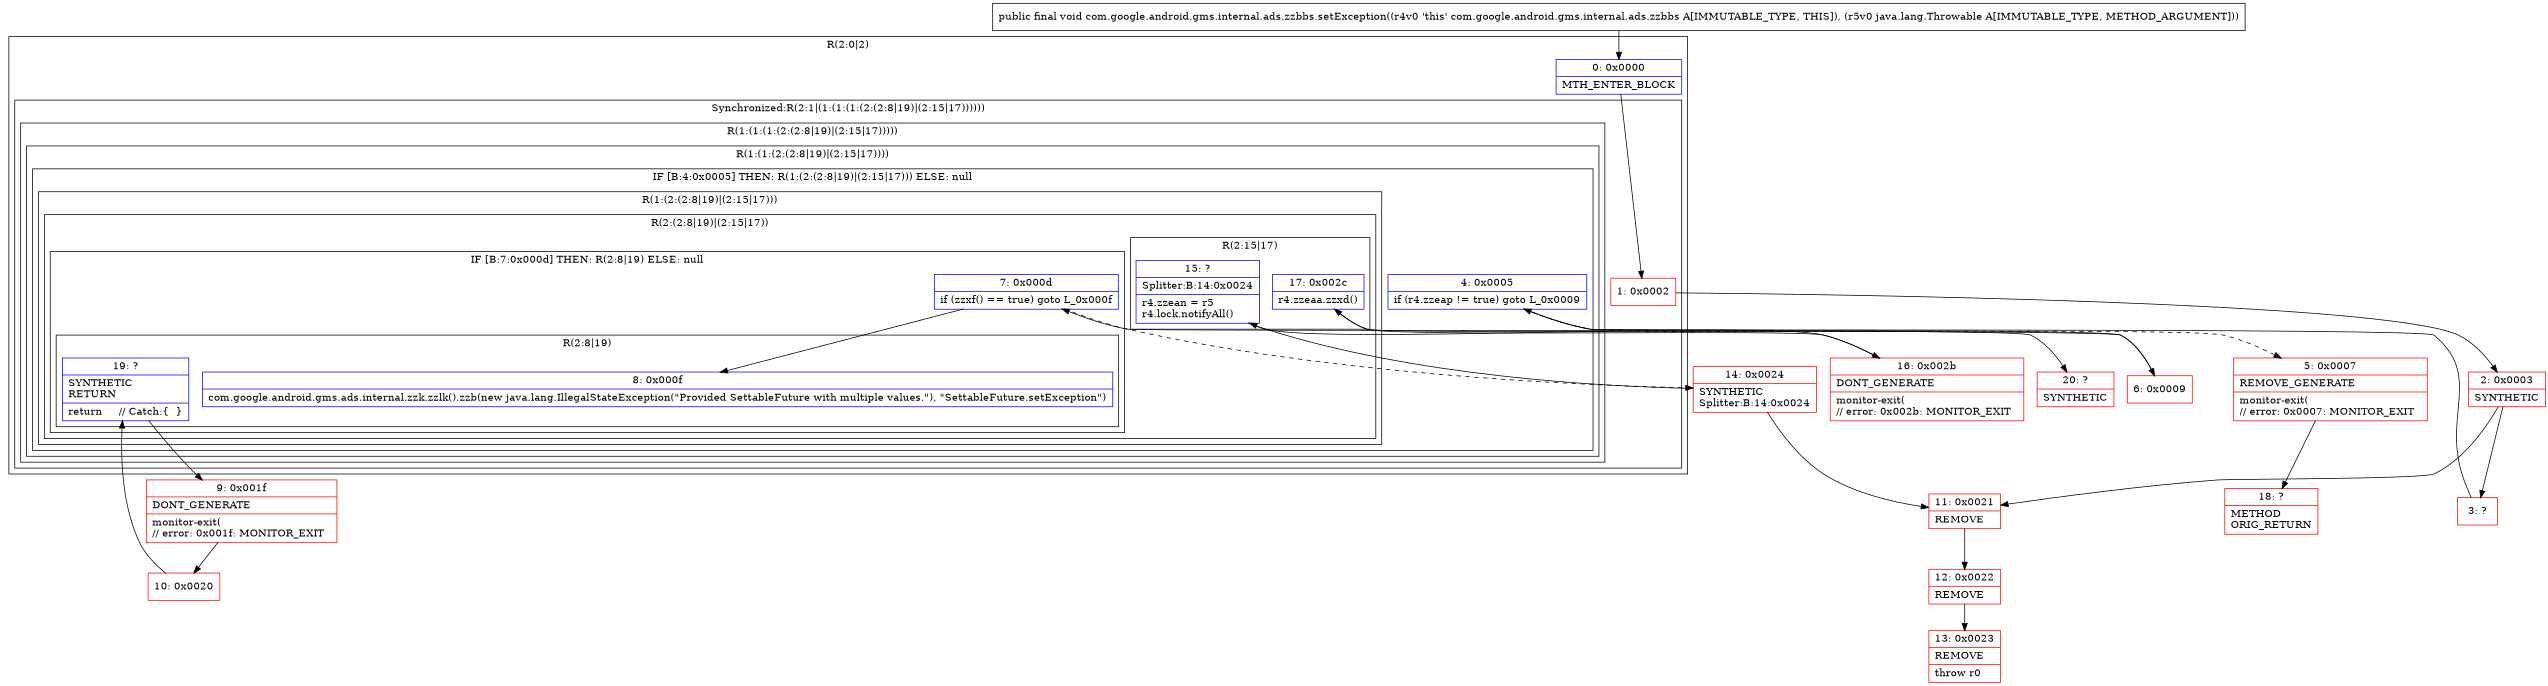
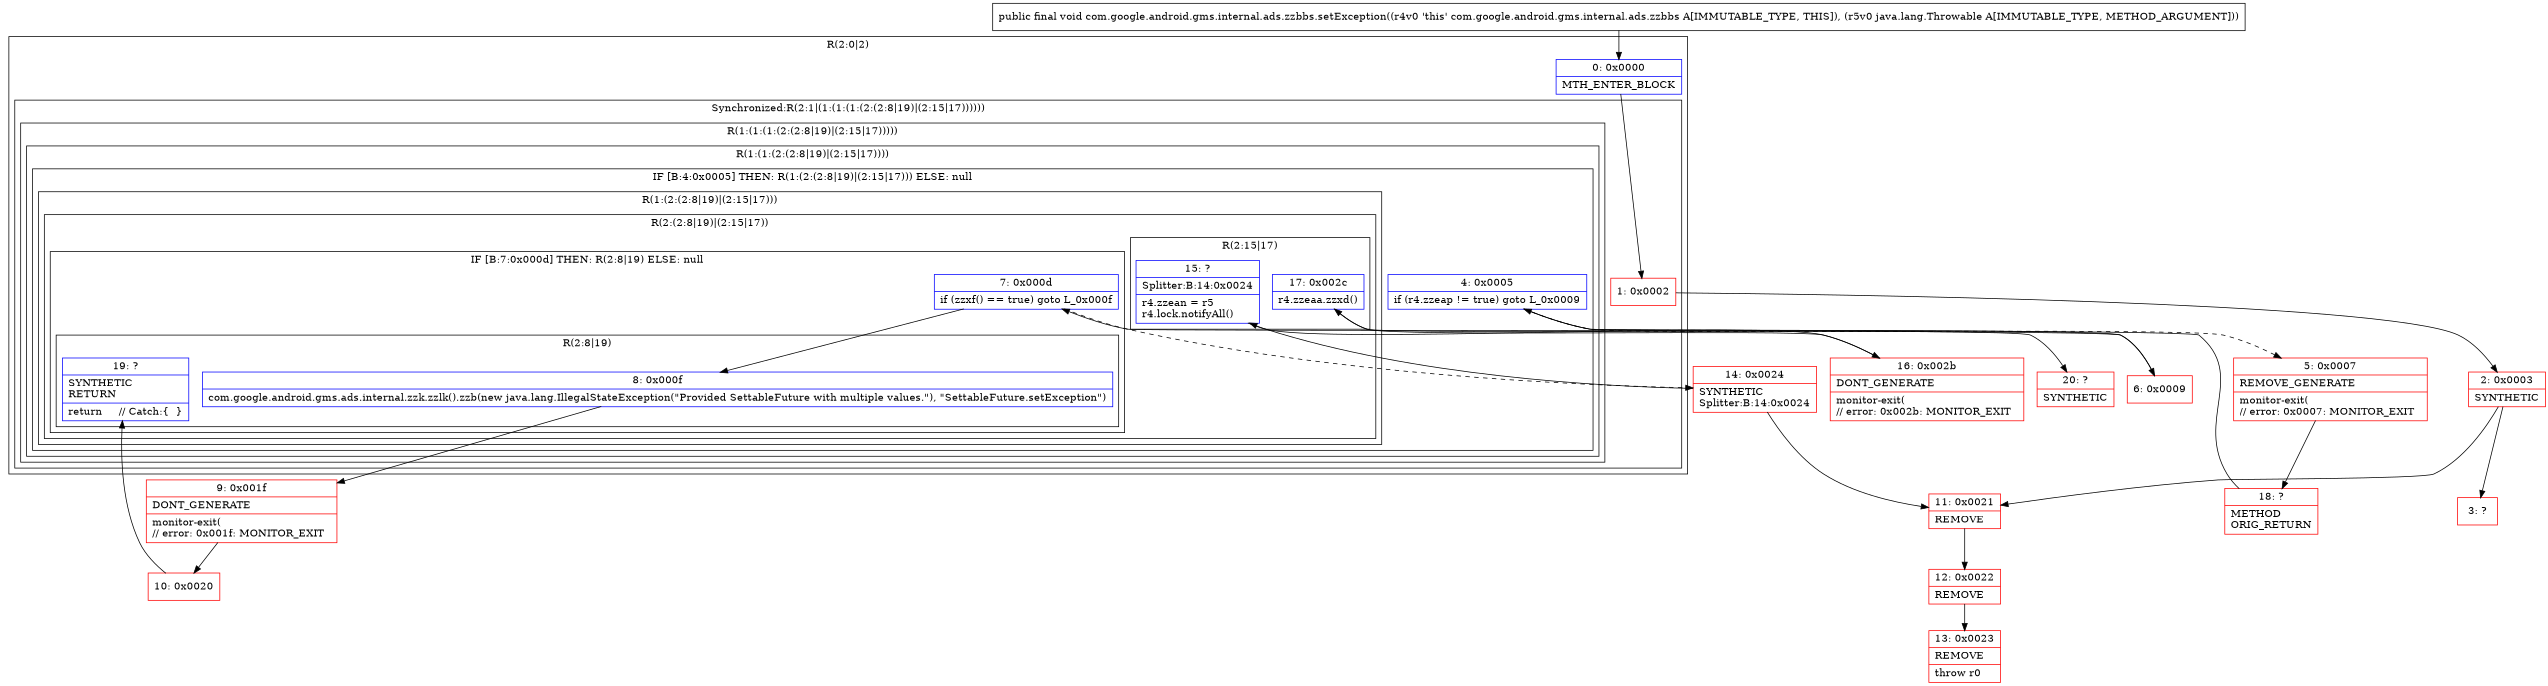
(2229, 331) -> (1947, 331)
(172, 448) -> (473, 444)
